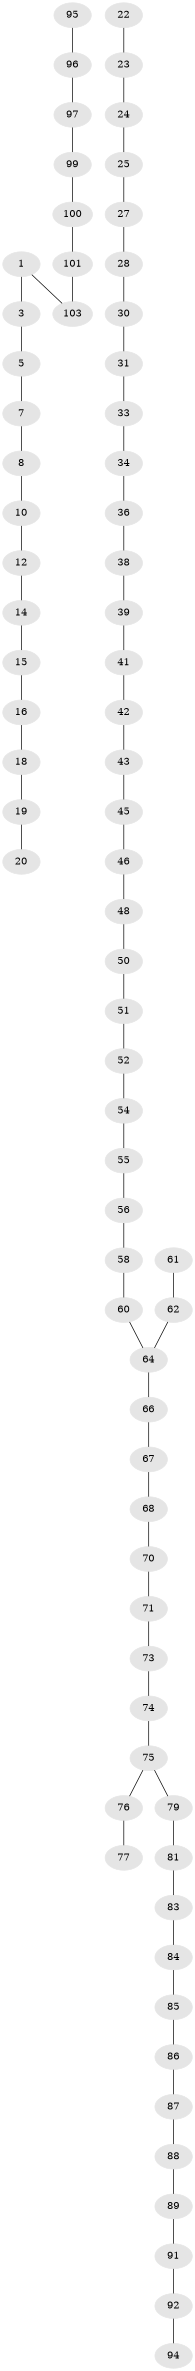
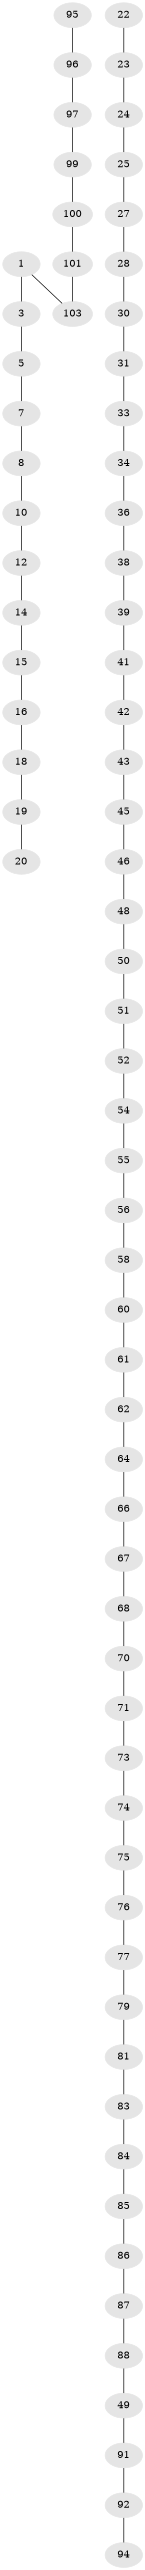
(136, 1335) -> (124, 1335)
(161, 1783) -> (124, 1982)
(174, 2206) -> (124, 2406)
